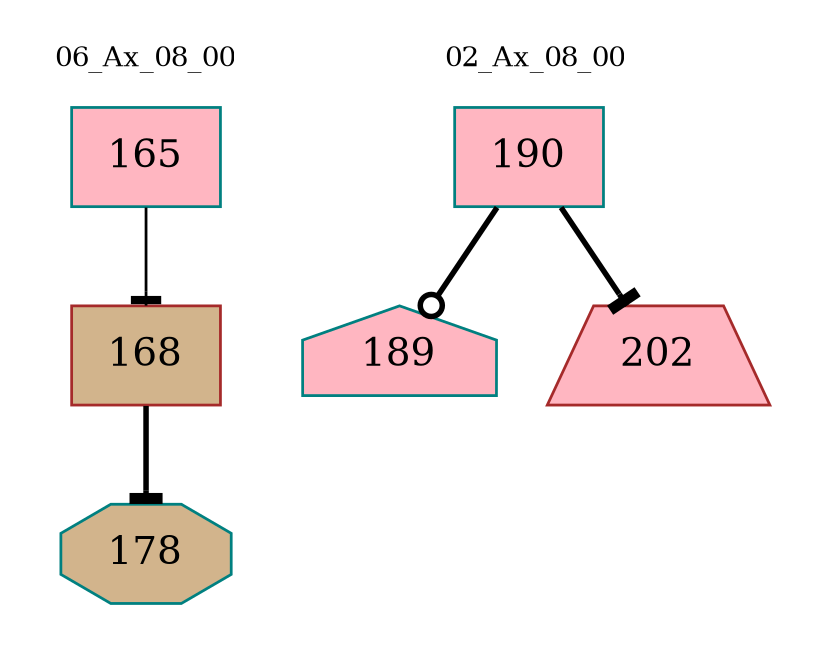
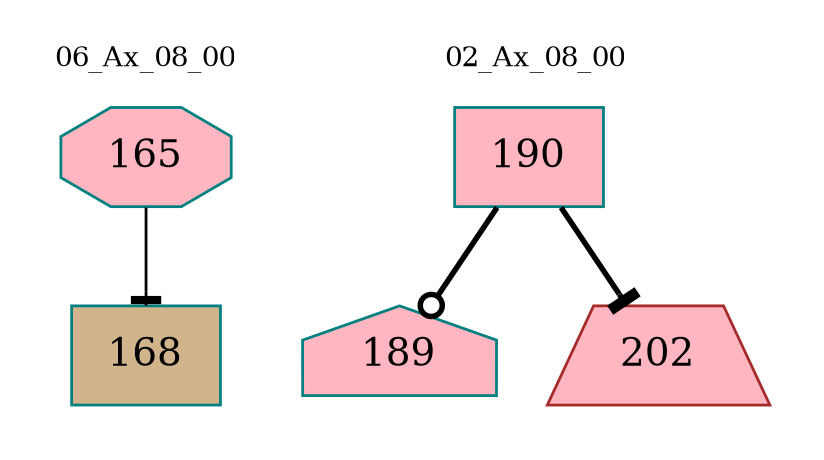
(146, 157) -> (146, 157)
(146, 355) -> (146, 355)
(146, 554) -> none
